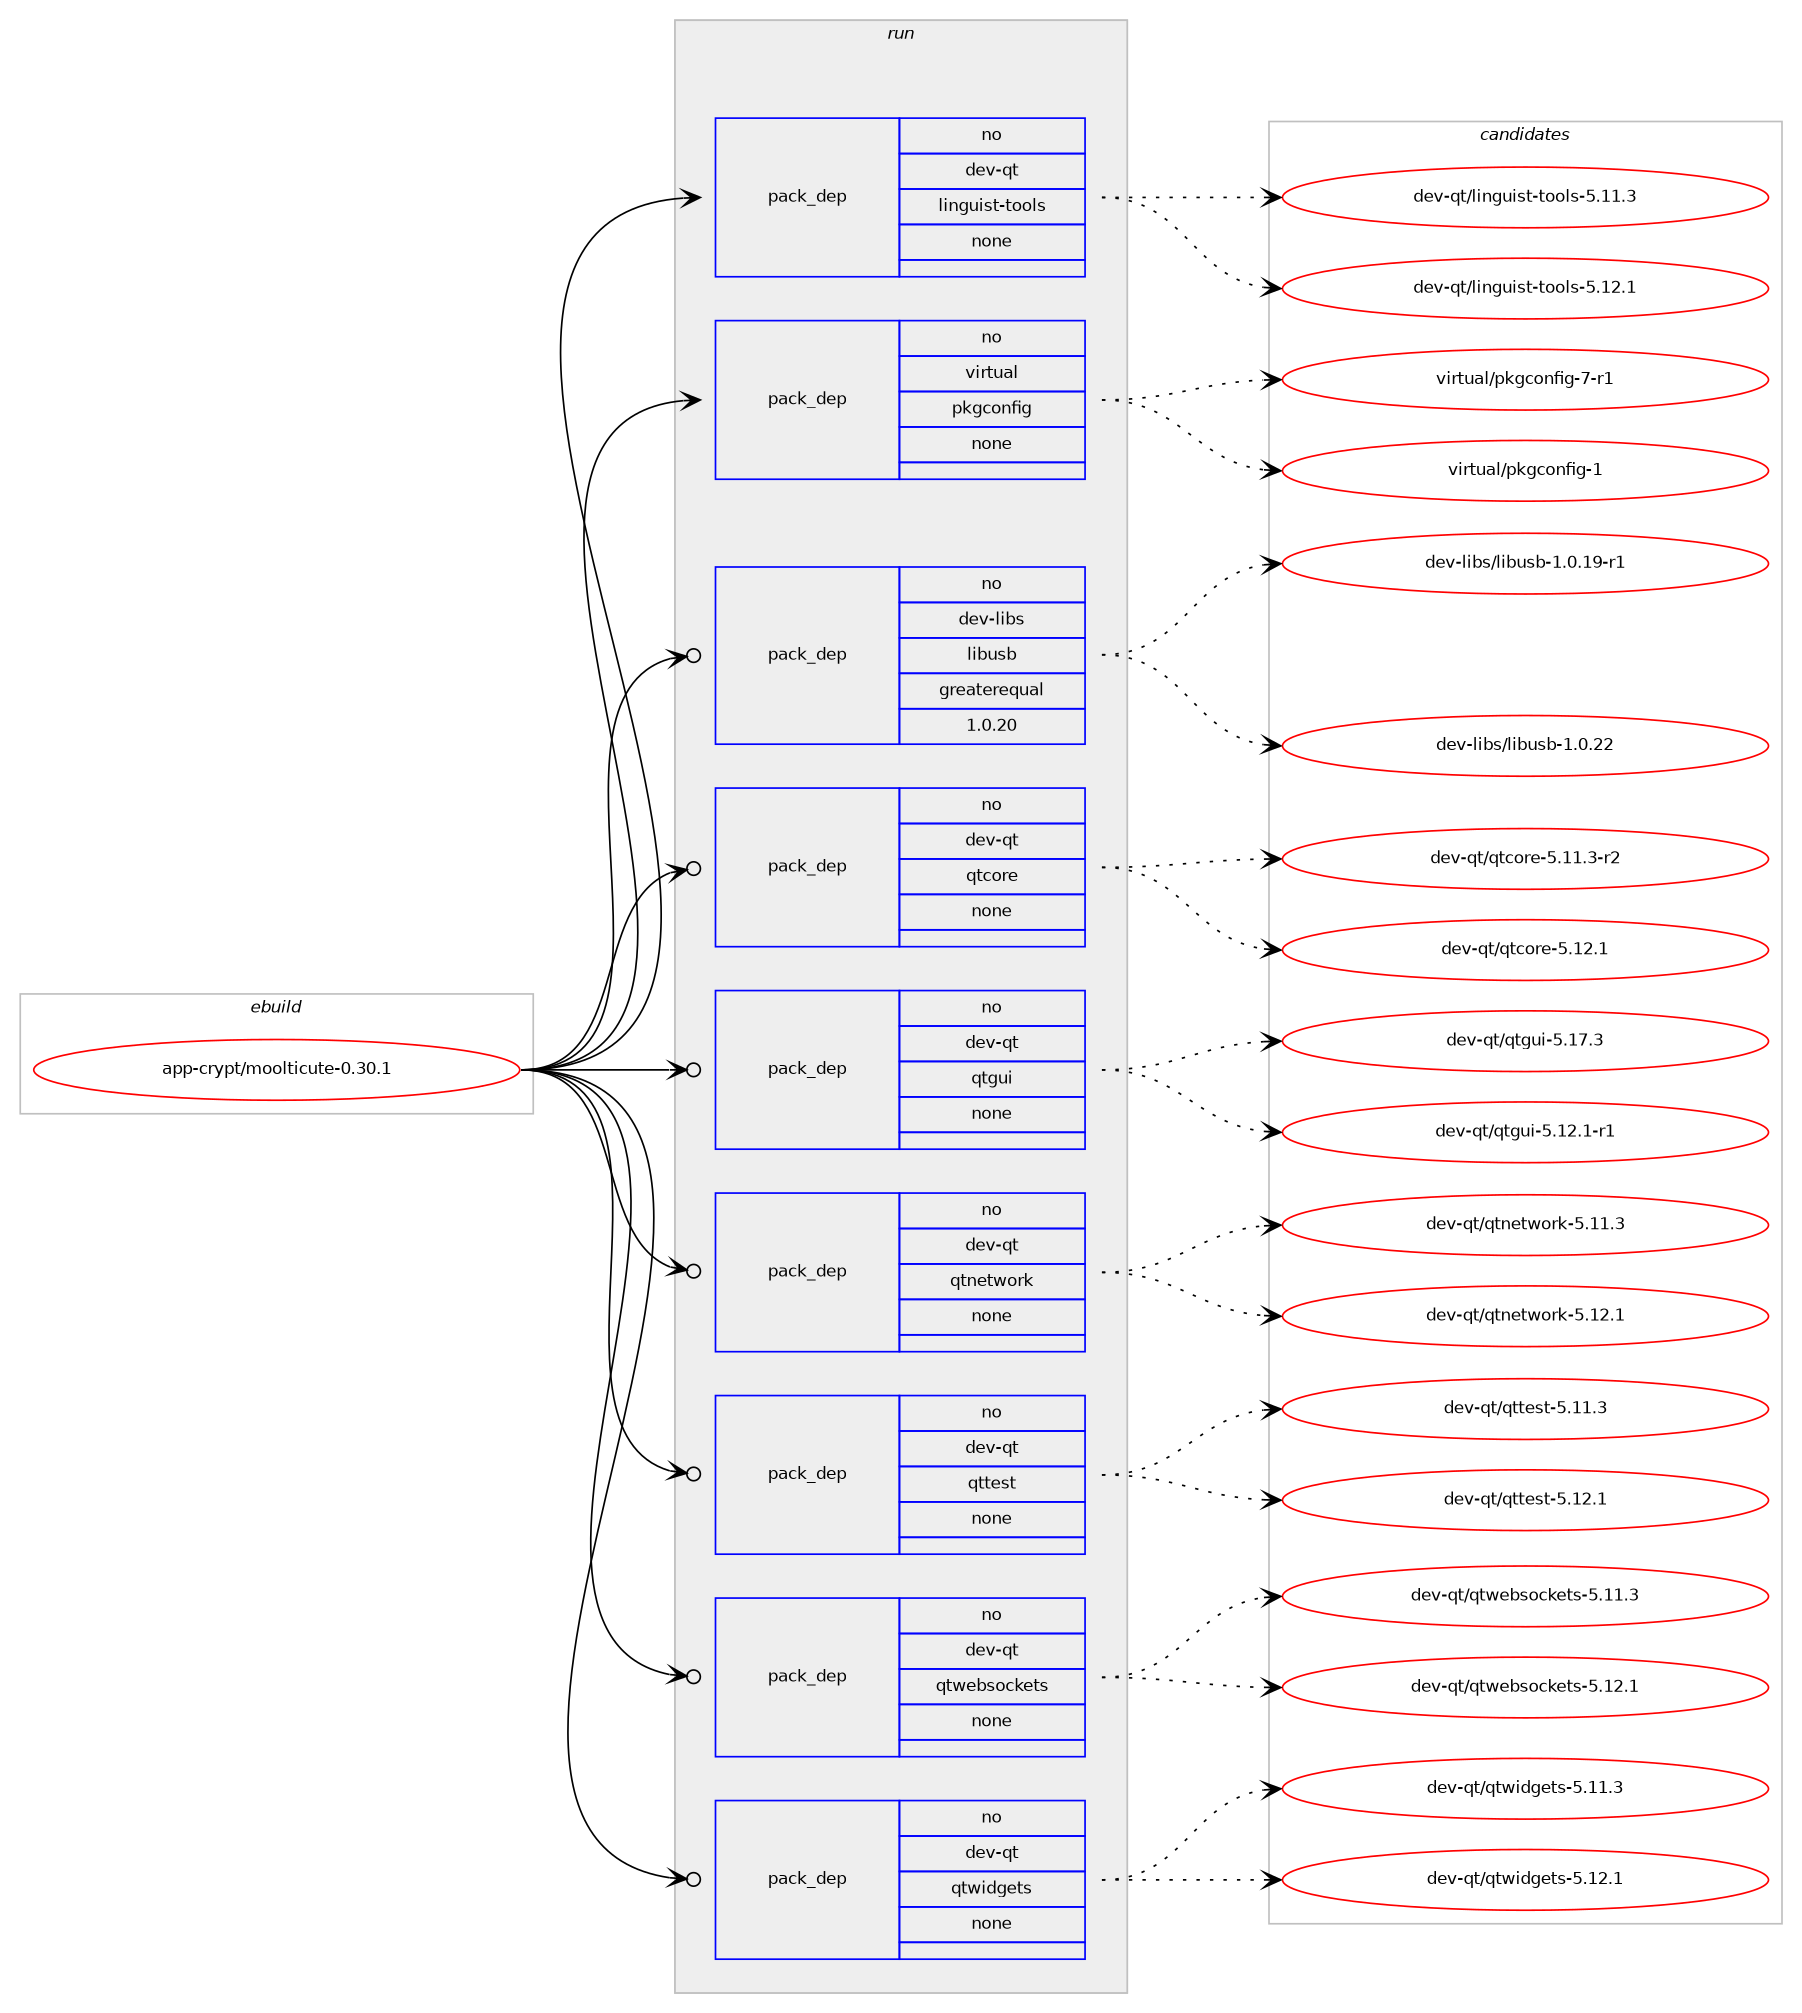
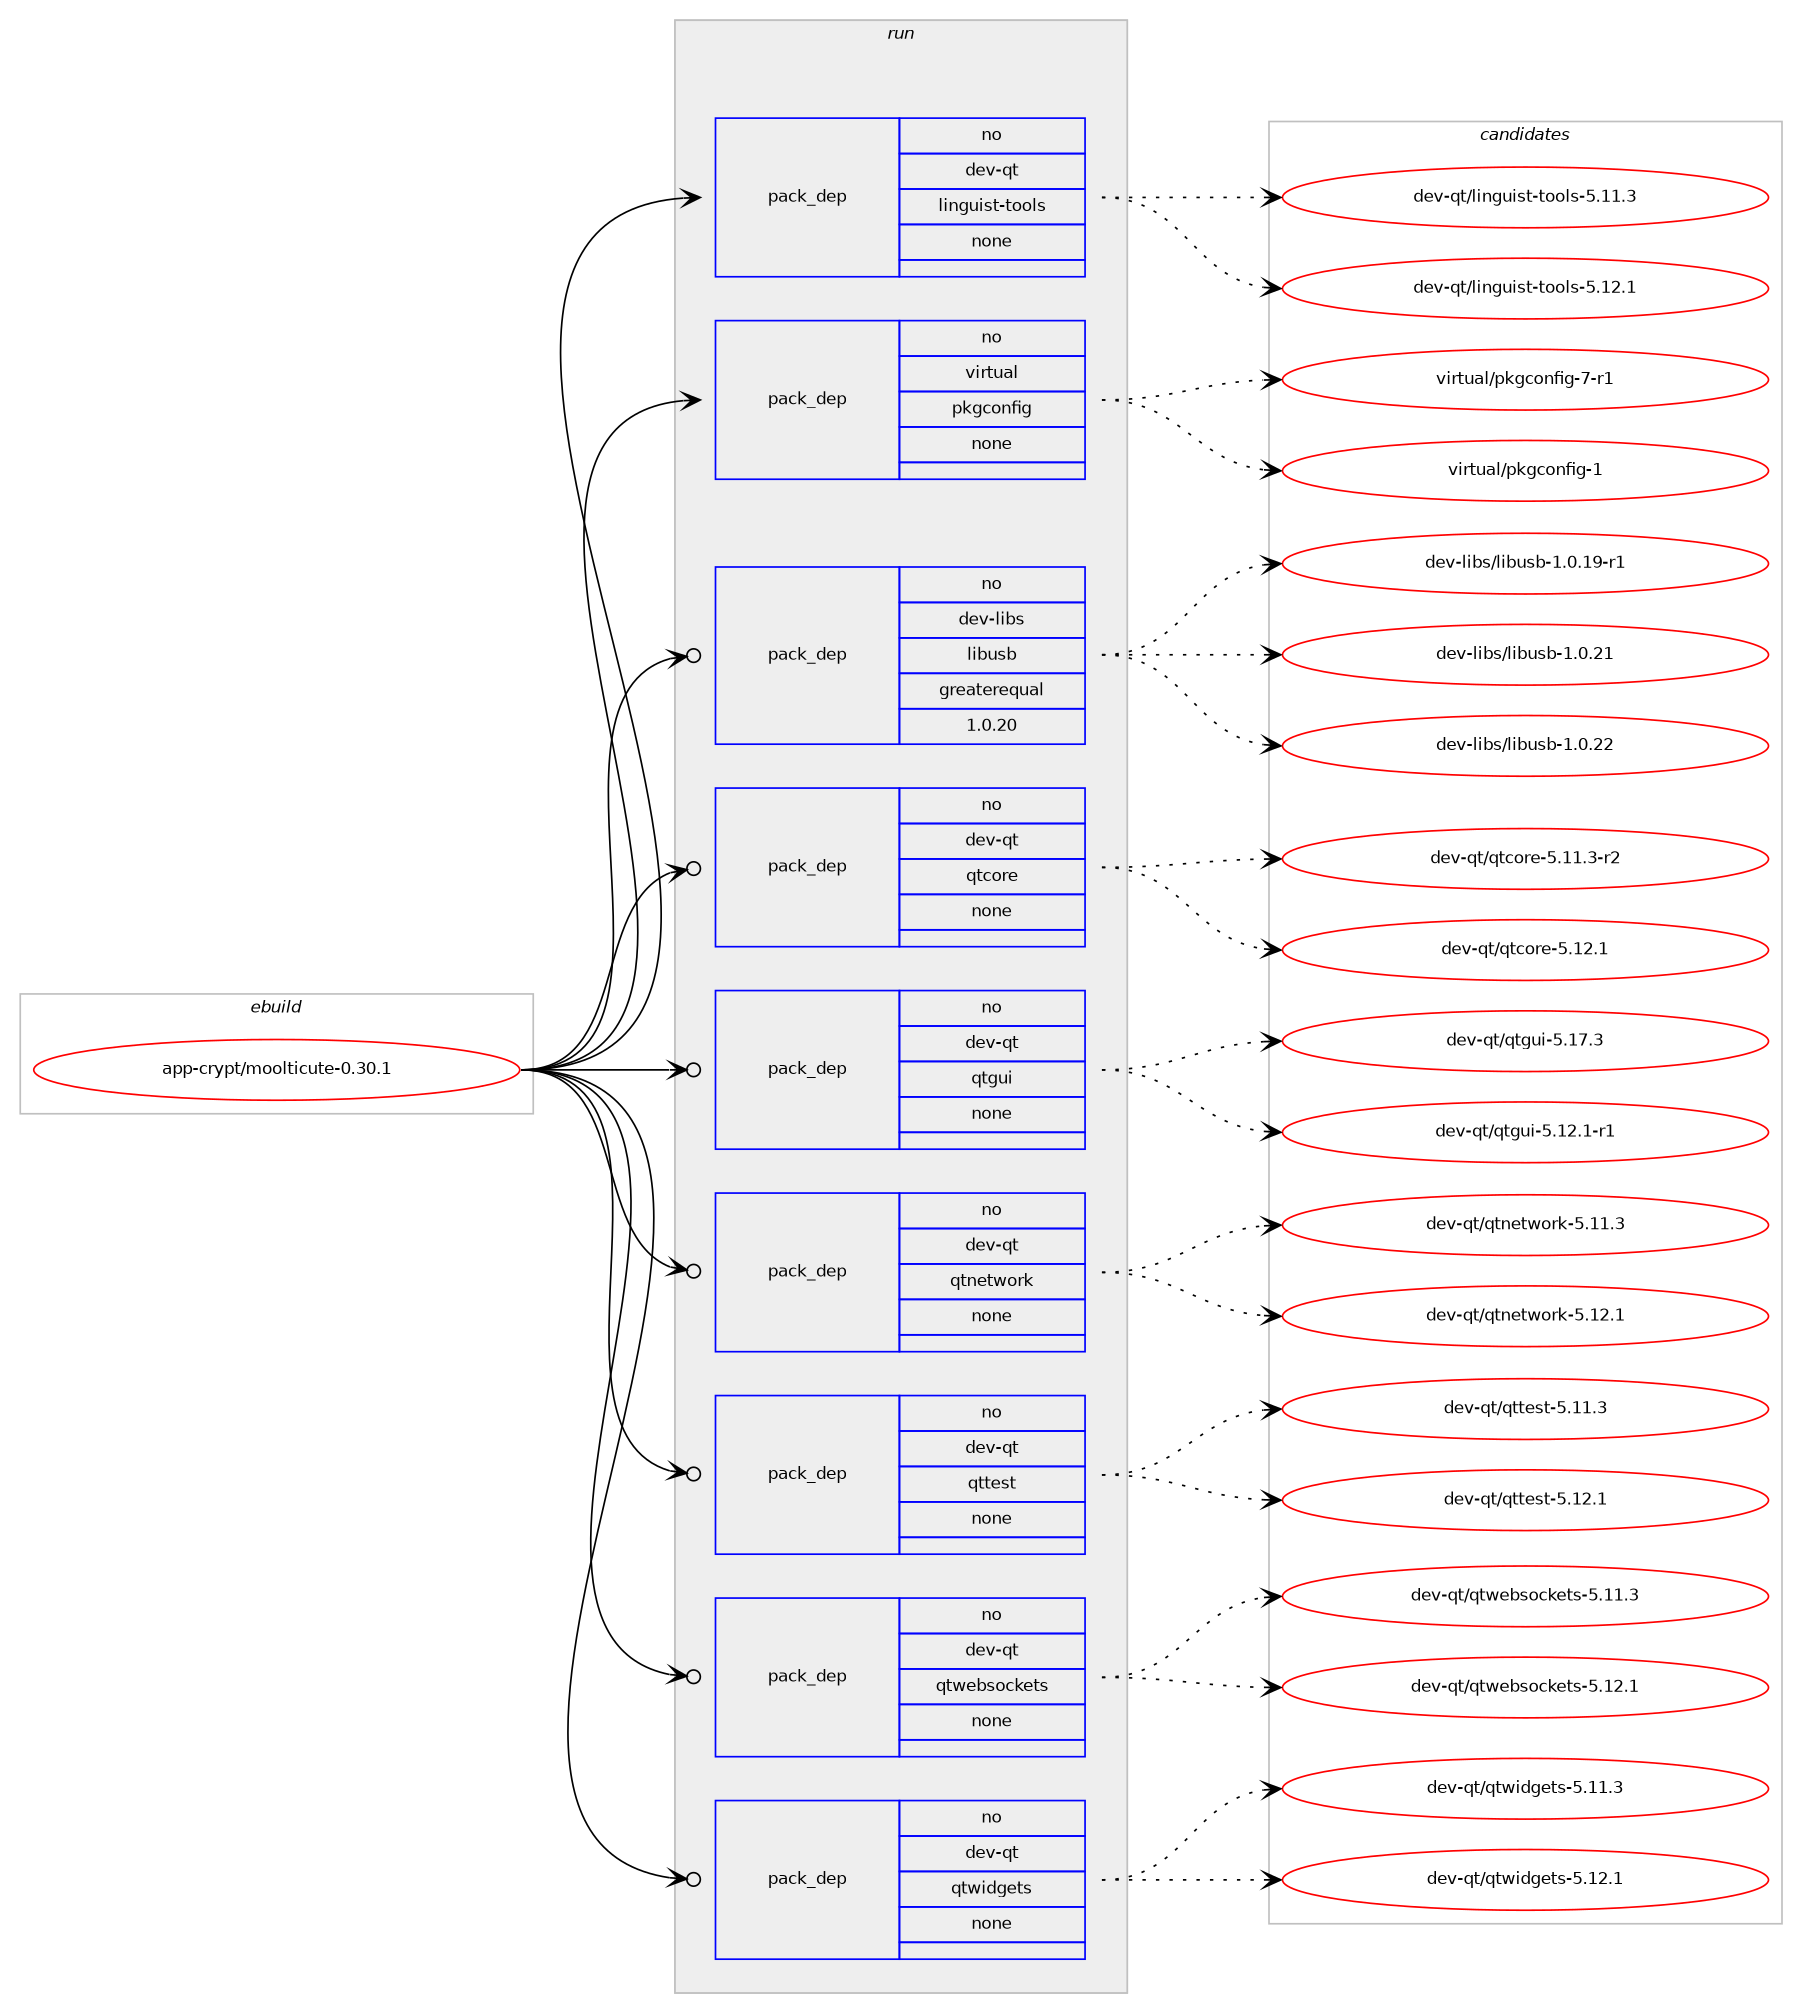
none -> (1526, 655)
